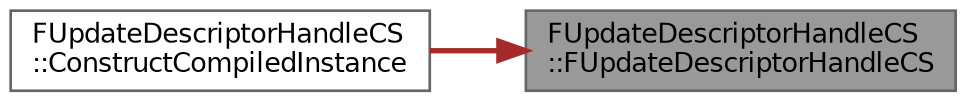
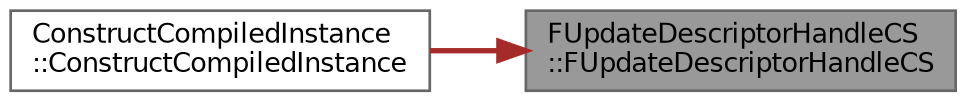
(220, 51) -> (220, 51)
